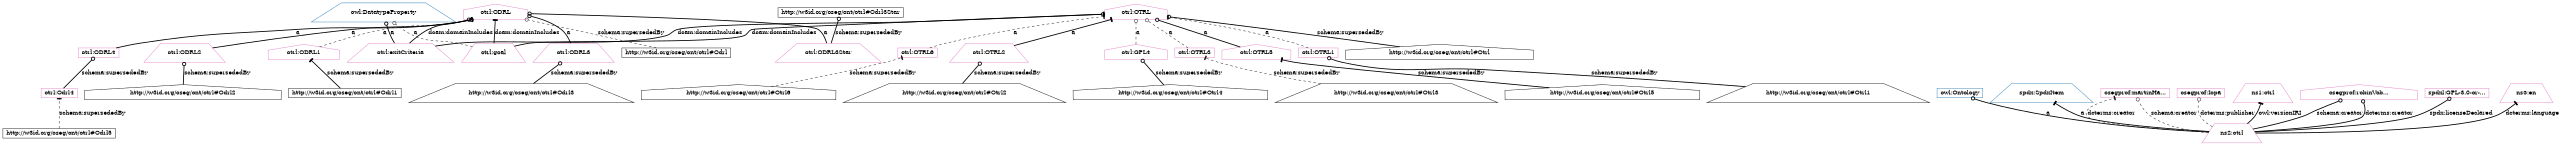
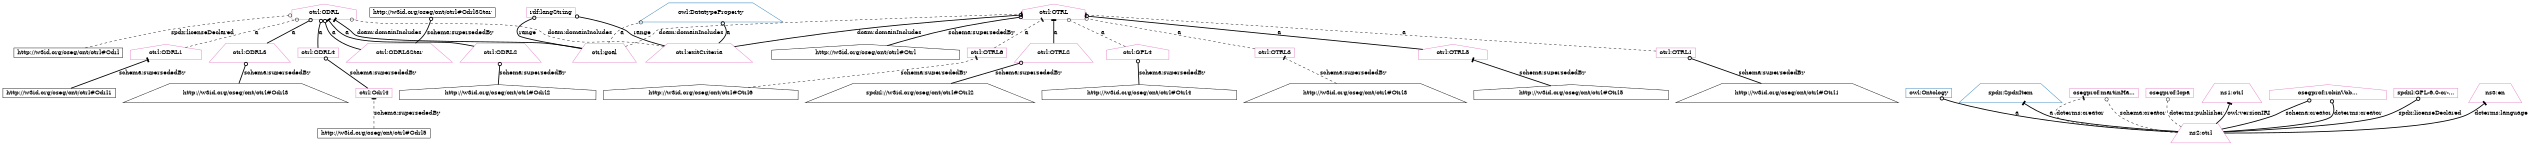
none -> (551, 12)
(822, 26) -> (821, 21)
(432, 28) -> (510, 26)
(631, 33) -> (202, 33)
(955, 93) -> (920, 93)
(2457, 93) -> (2426, 93)
